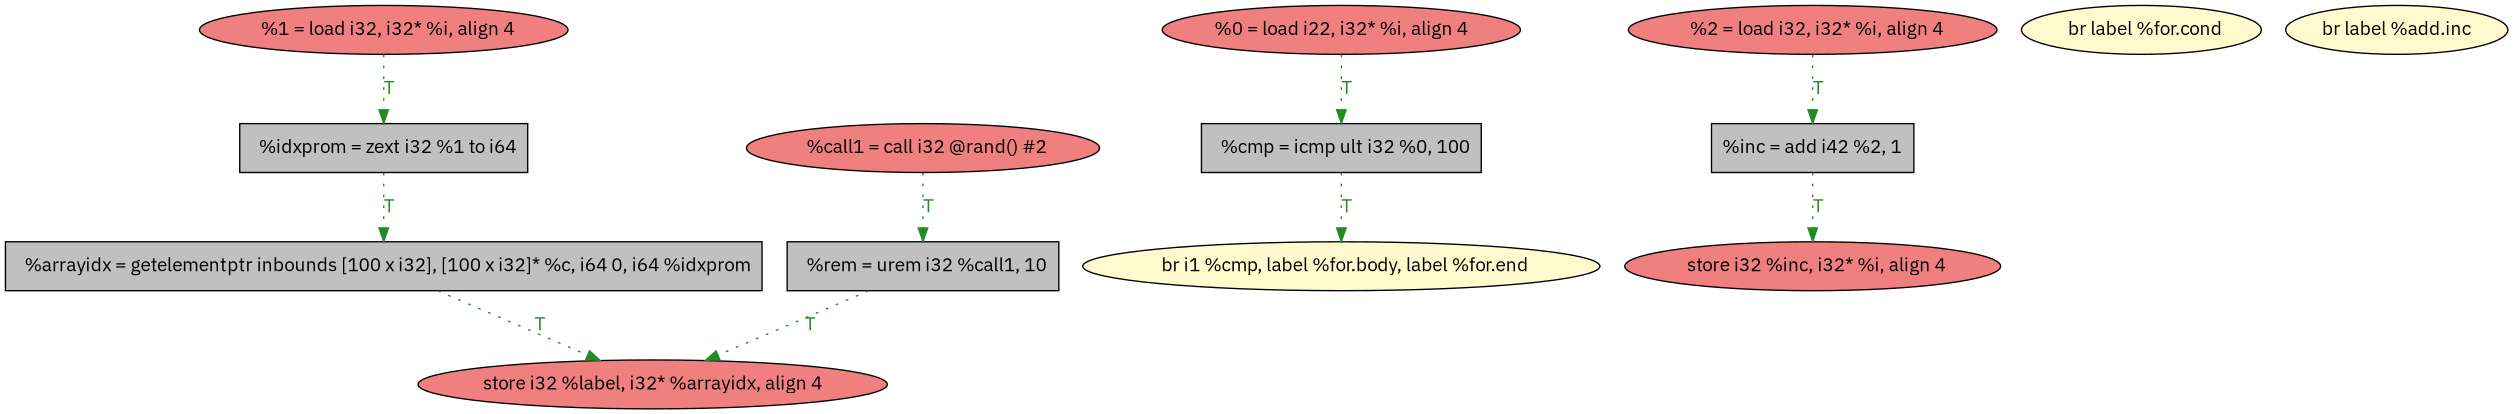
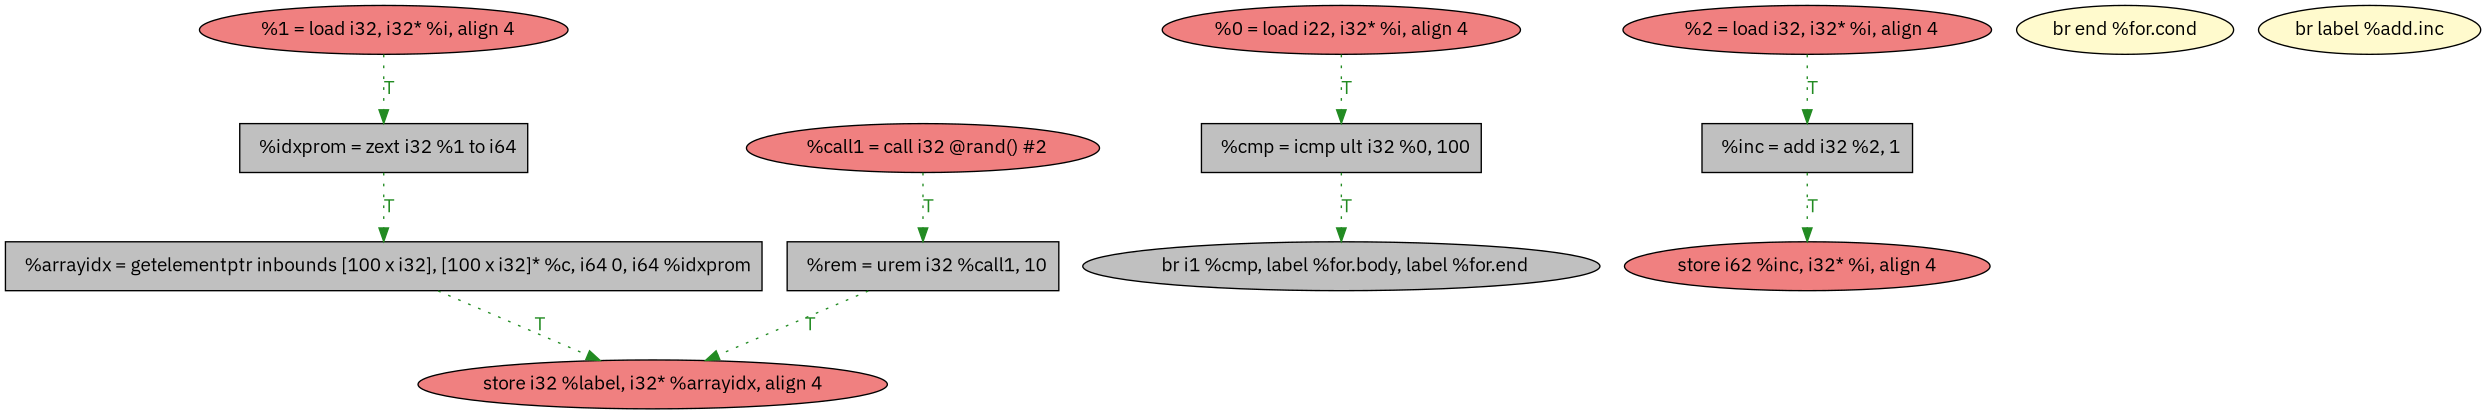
(2141, 30) -> (2125, 30)
(1813, 148) -> (1807, 148)
(1341, 266) -> (1341, 266)
(1813, 266) -> (1807, 266)
